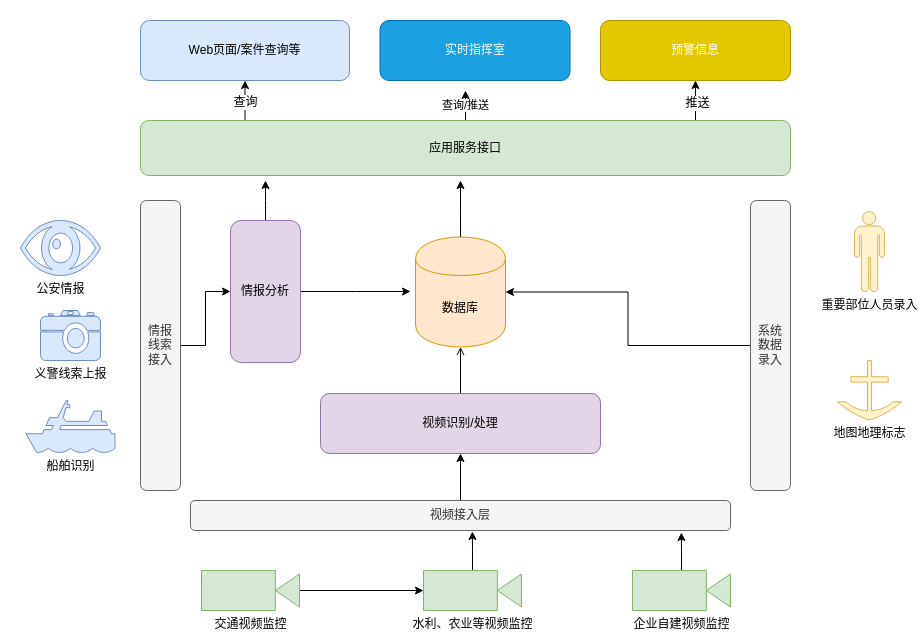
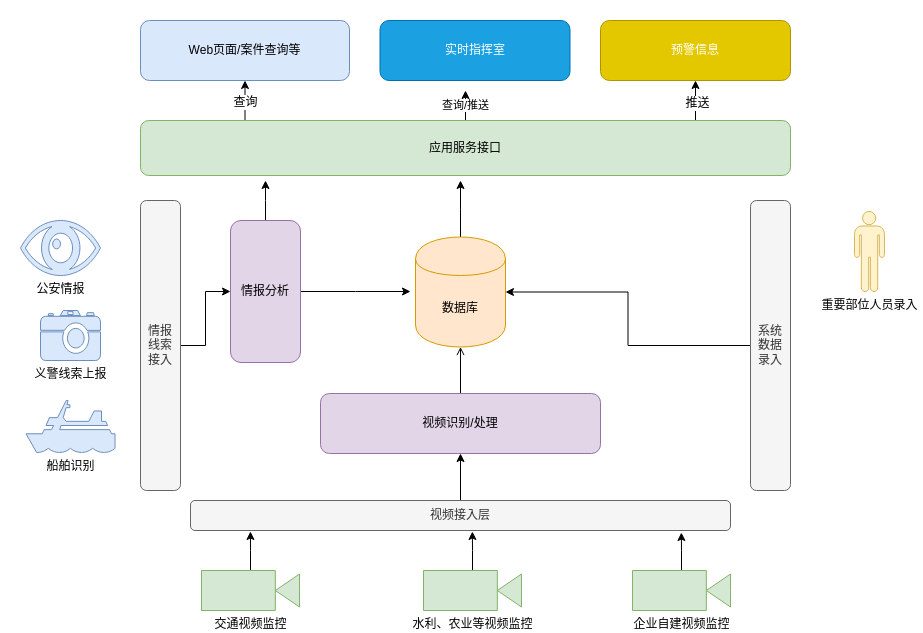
(870, 390) -> none
(358, 591) -> (251, 555)
